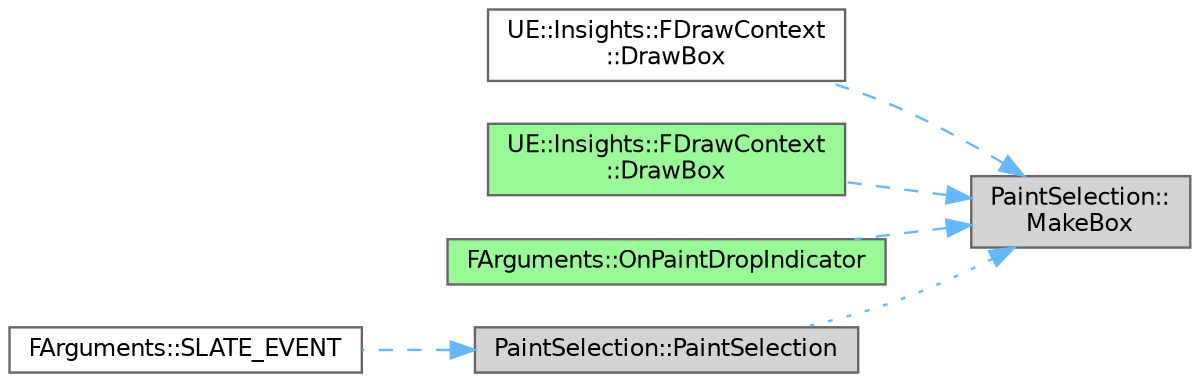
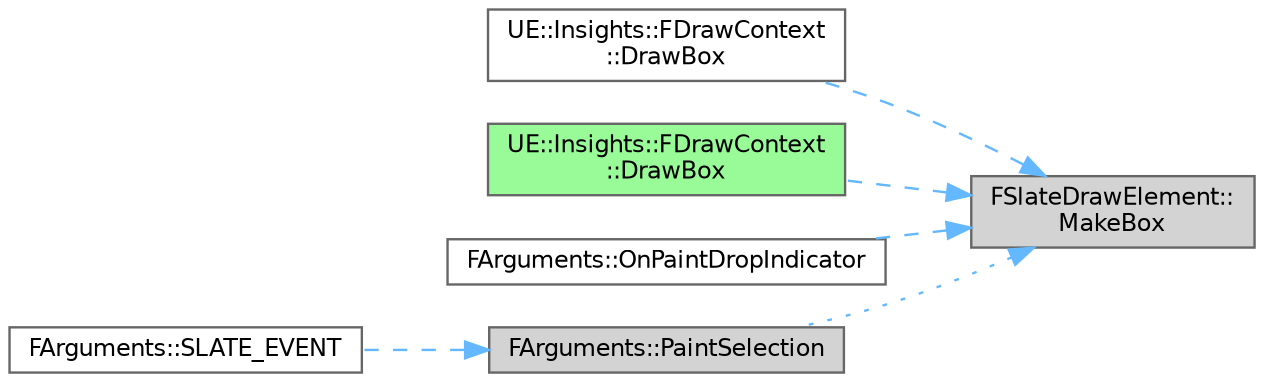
(1081, 212) -> (1113, 212)
(667, 262) -> (667, 262)
(667, 350) -> (667, 350)
